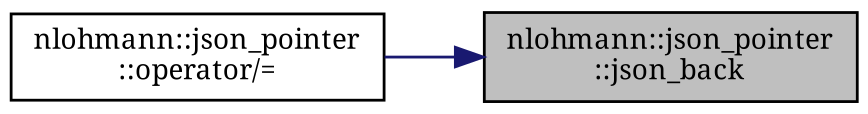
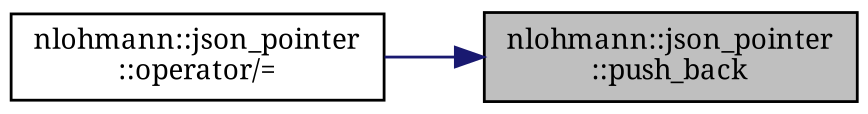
(671, 57) -> (671, 57)
